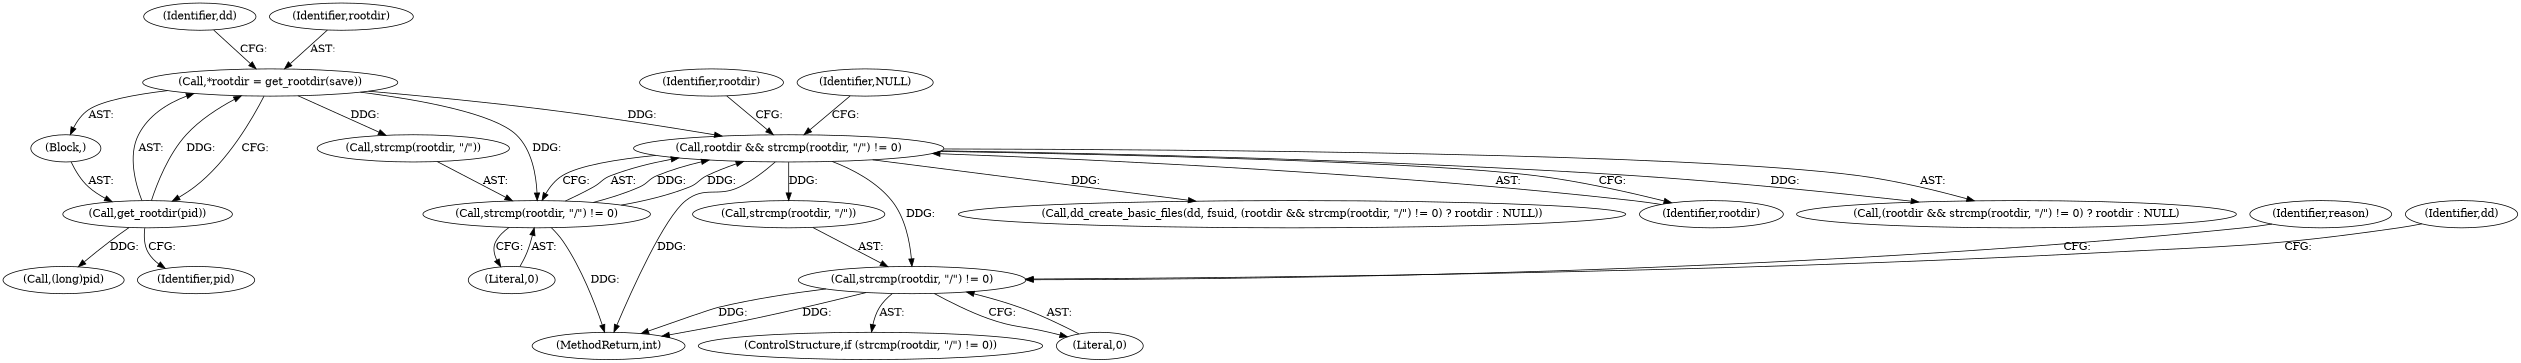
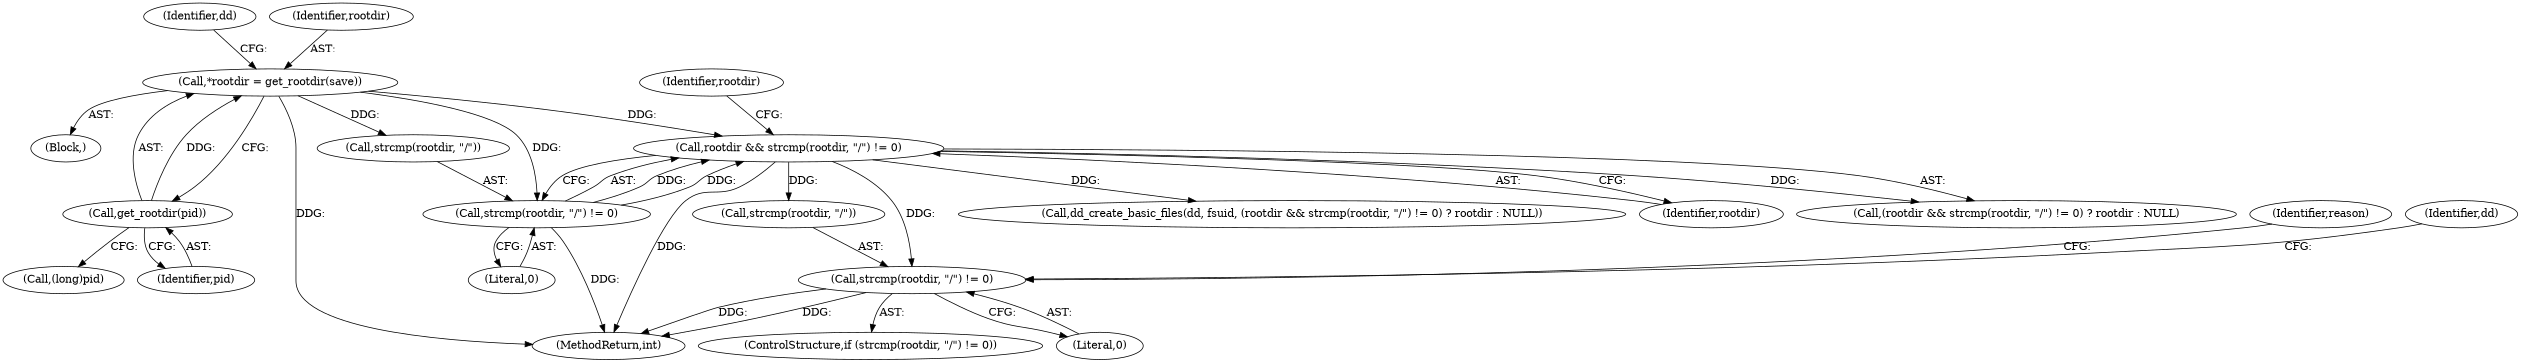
(865, 83) -> none
(85, 183) -> (184, 248)
(126, 247) -> (126, 247)
none -> (312, 305)
